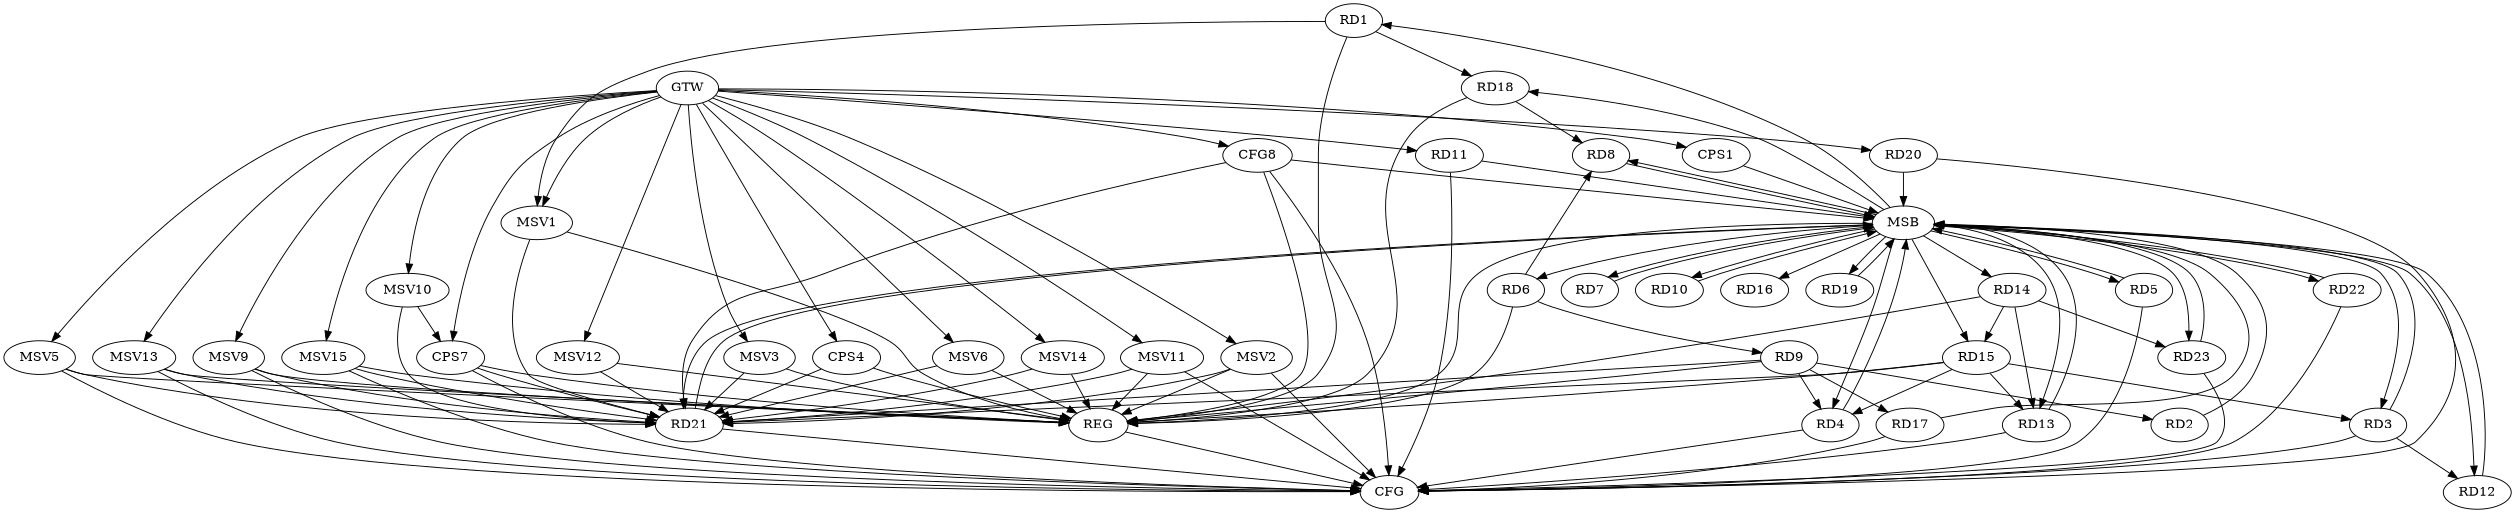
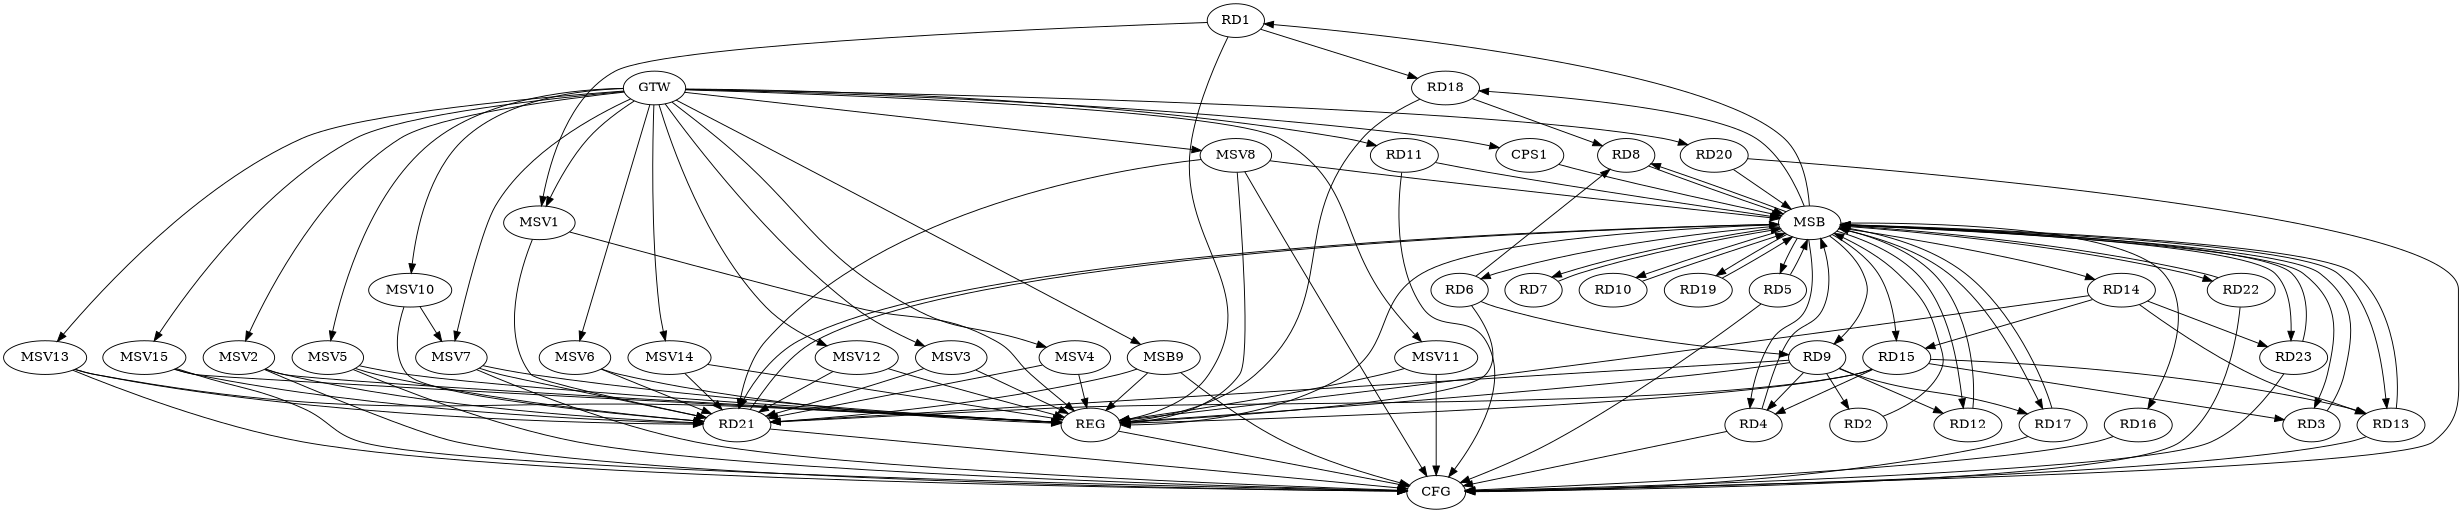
(1257, 155) -> (1236, 155)
none -> (1867, 284)
none -> (1962, 286)
(229, 358) -> (1164, 358)
(451, 358) -> (451, 358)
(847, 358) -> (1075, 358)
(963, 400) -> none
(2423, 456) -> (1889, 390)
(1893, 479) -> (1939, 462)
